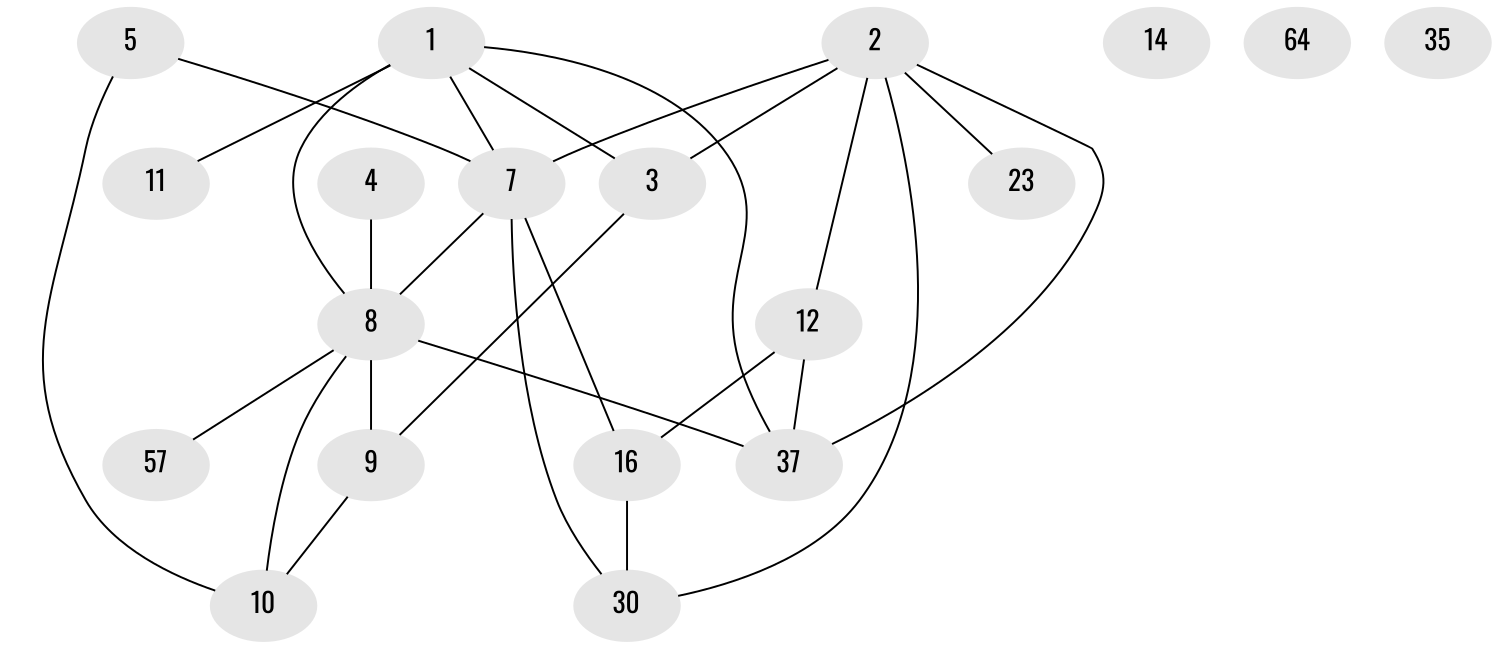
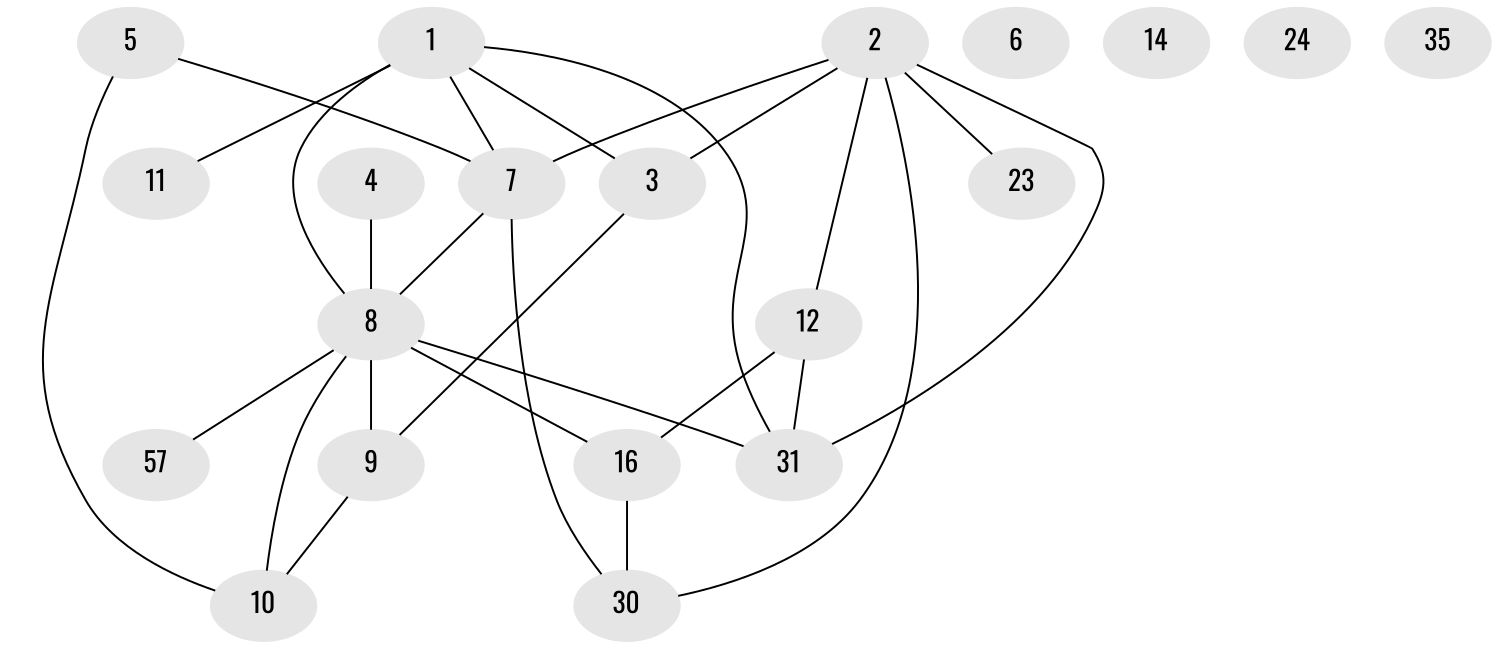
none -> (1016, 43)
(1297, 43) -> (1297, 43)
(569, 324) -> (499, 395)
(789, 465) -> (789, 465)
